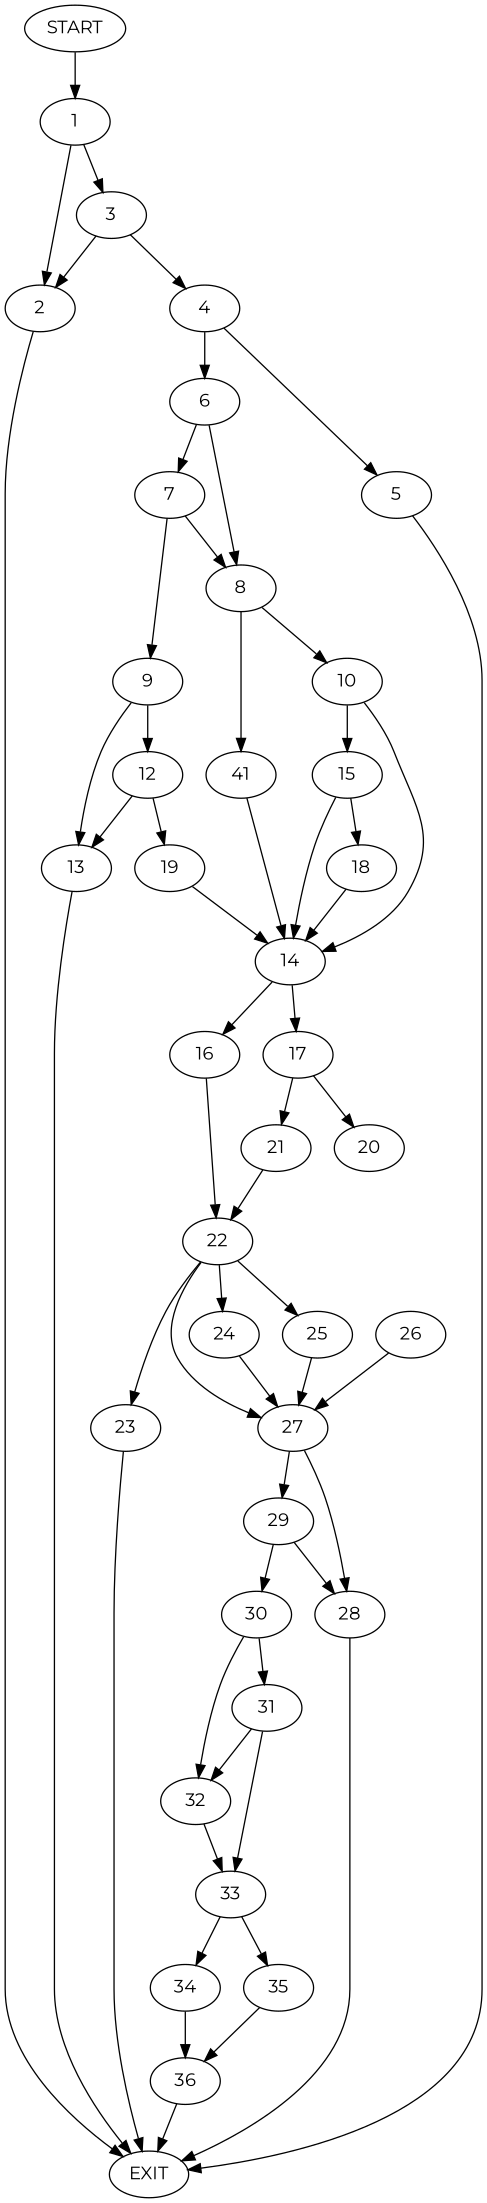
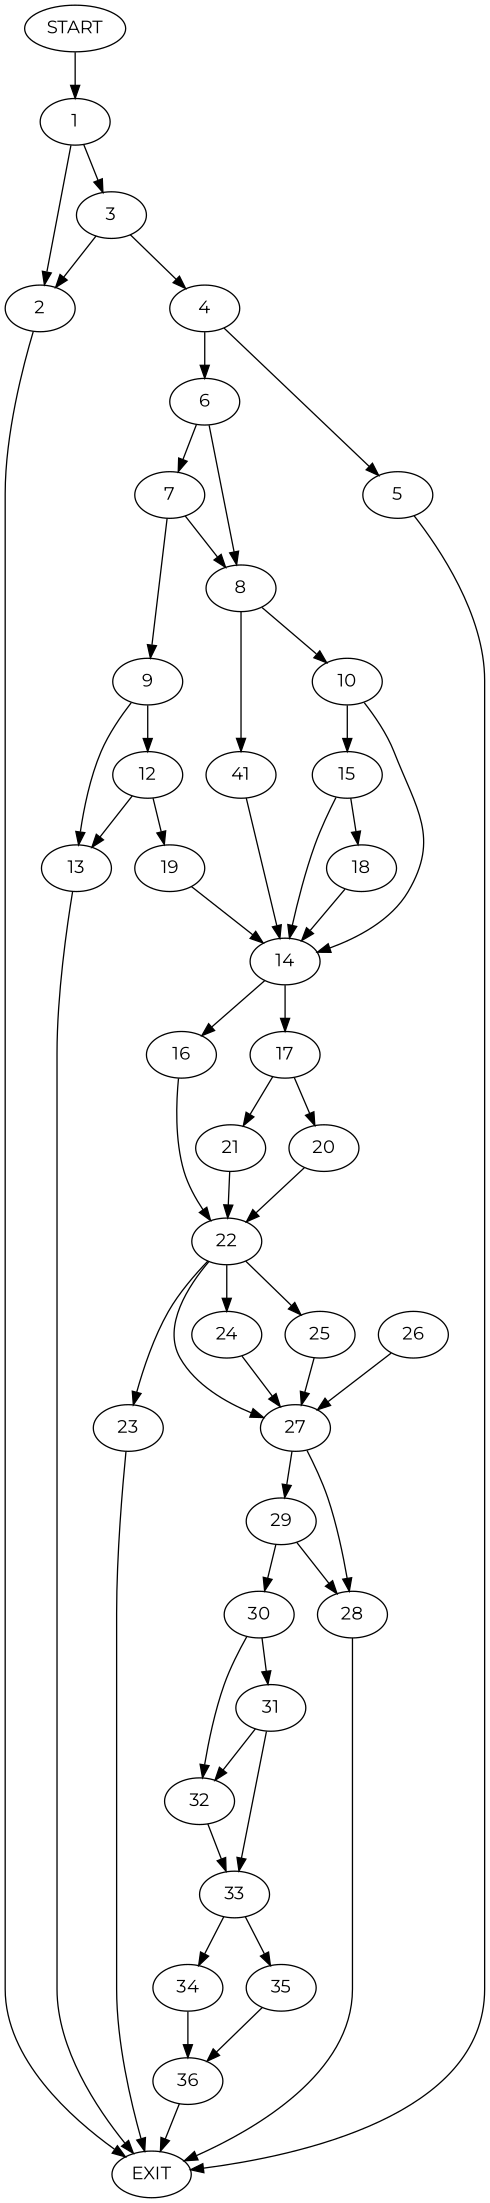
none -> (280, 1190)
